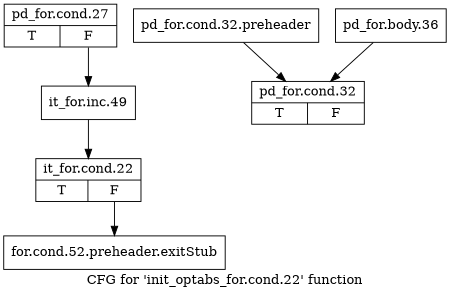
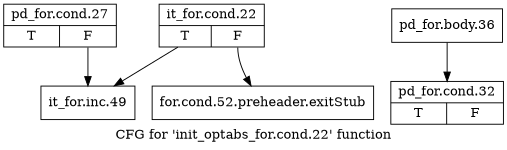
(226, 26) -> none
(88, 134) -> (150, 64)
